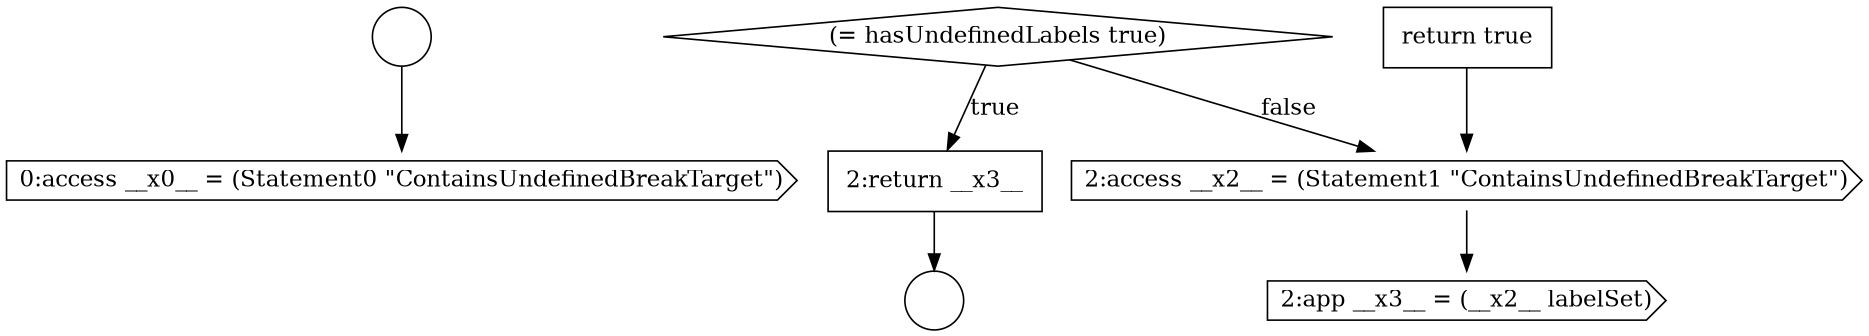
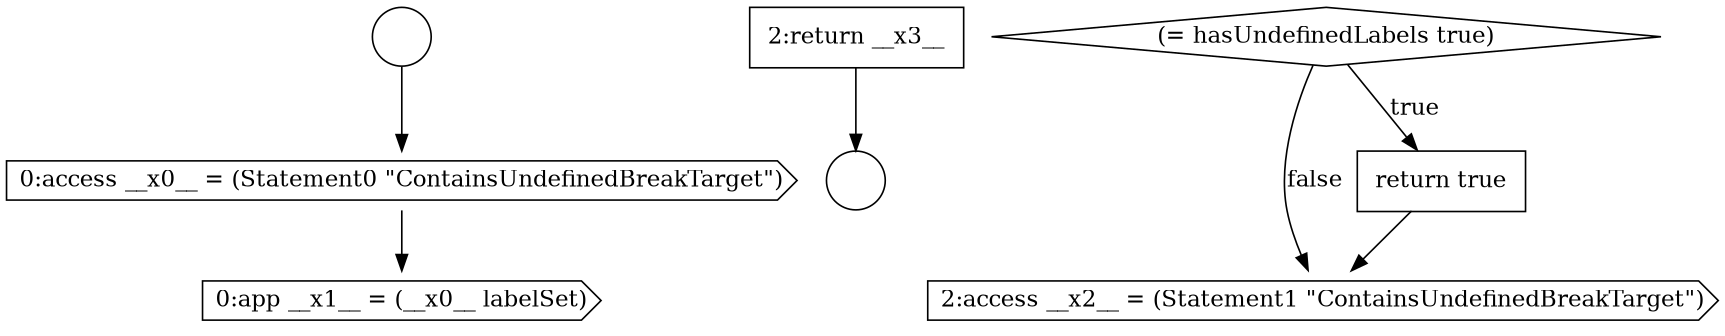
(970, 100) -> (1377, 101)
none -> (402, 301)
(1467, 301) -> none
